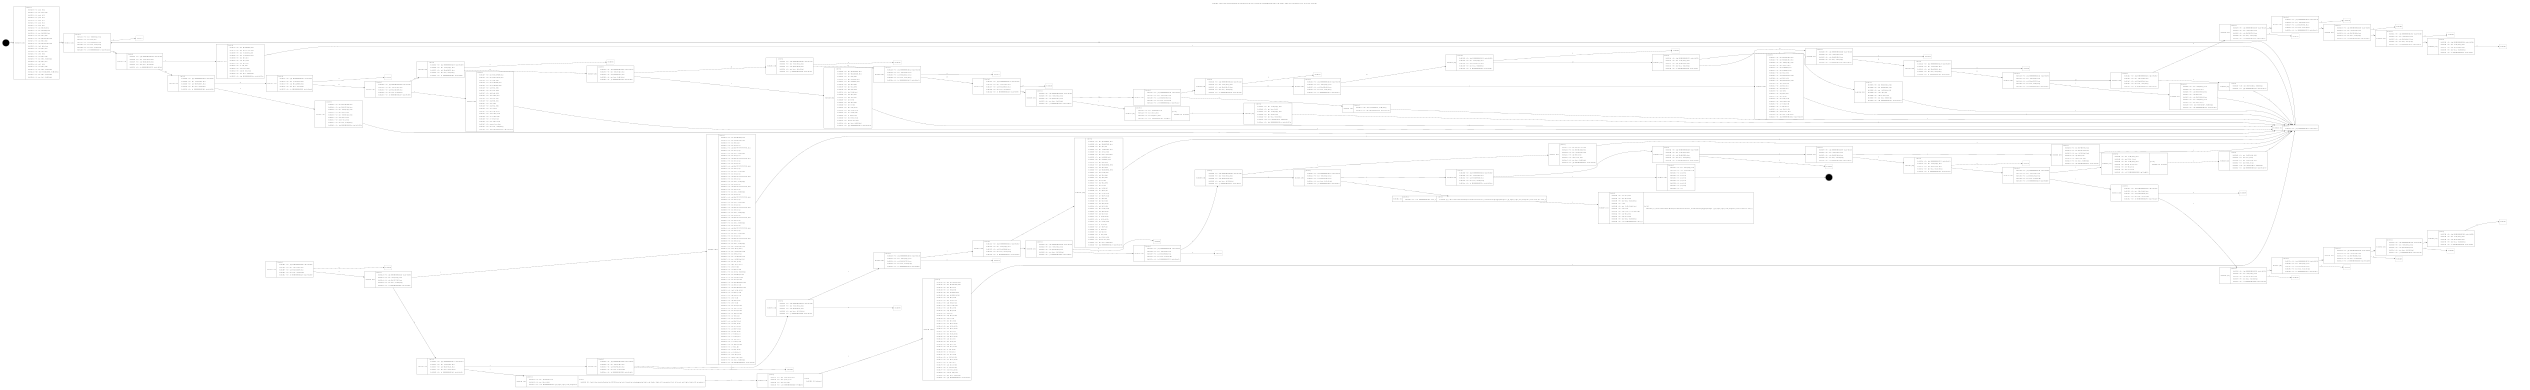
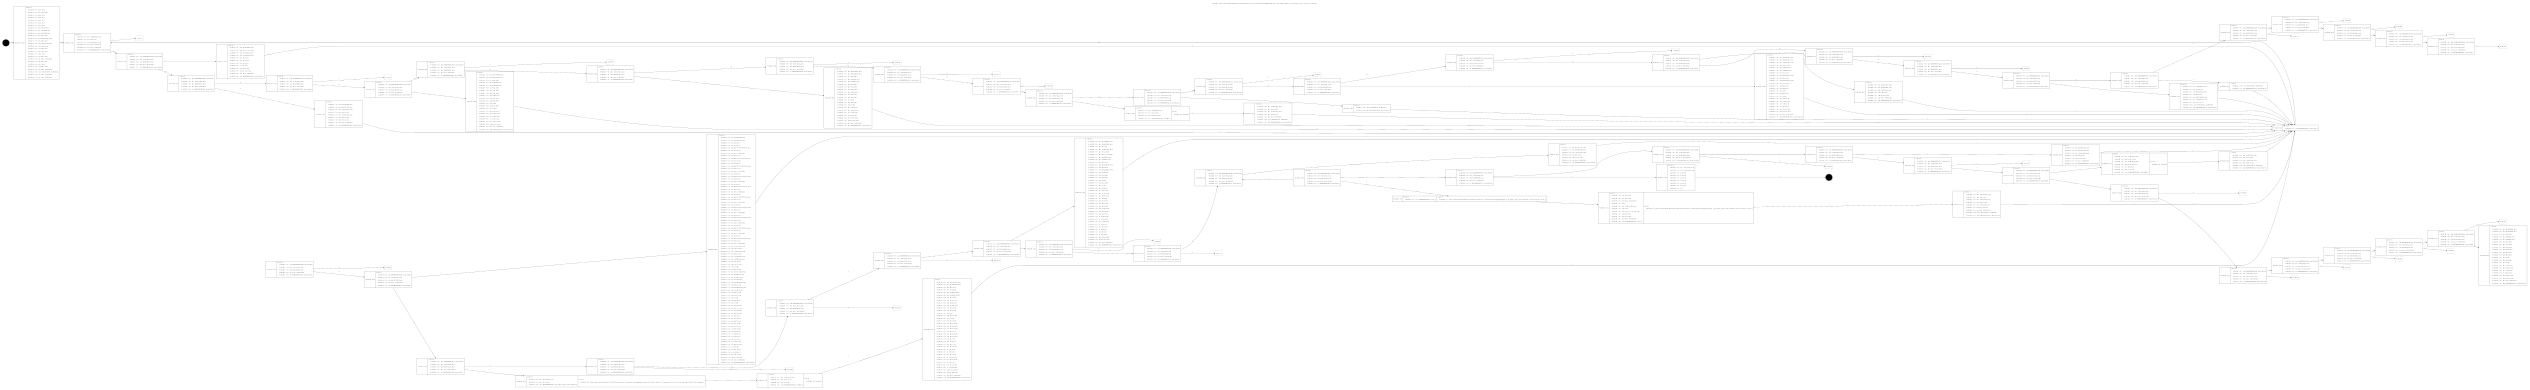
(1268, 178) -> (1268, 180)
none -> (1977, 204)
none -> (2503, 256)
